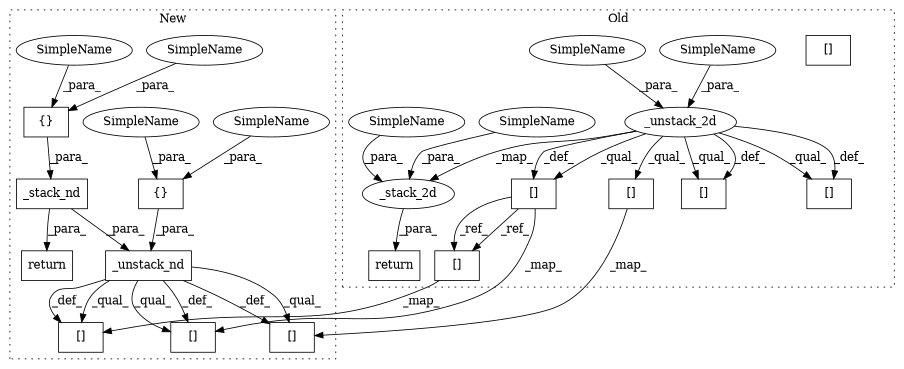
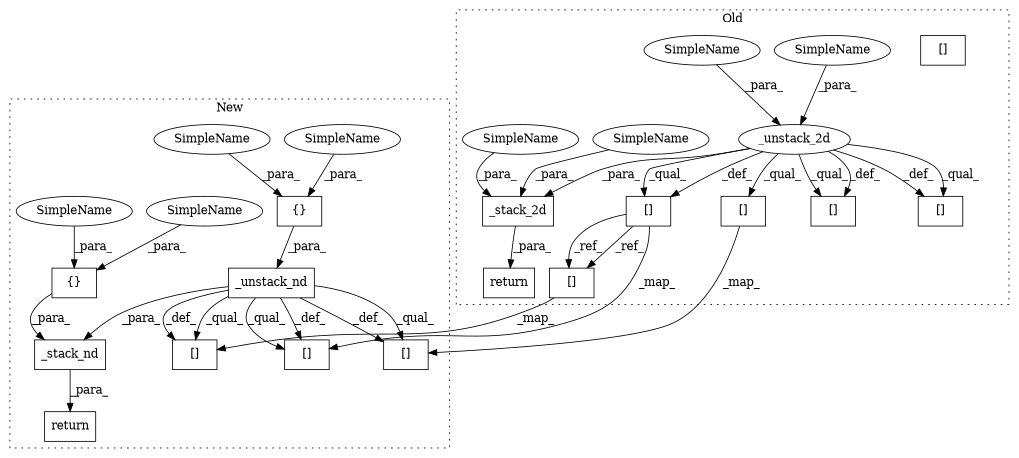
(514, 158) -> (621, 175)
(408, 194) -> (518, 211)
(97, 227) -> (156, 301)
